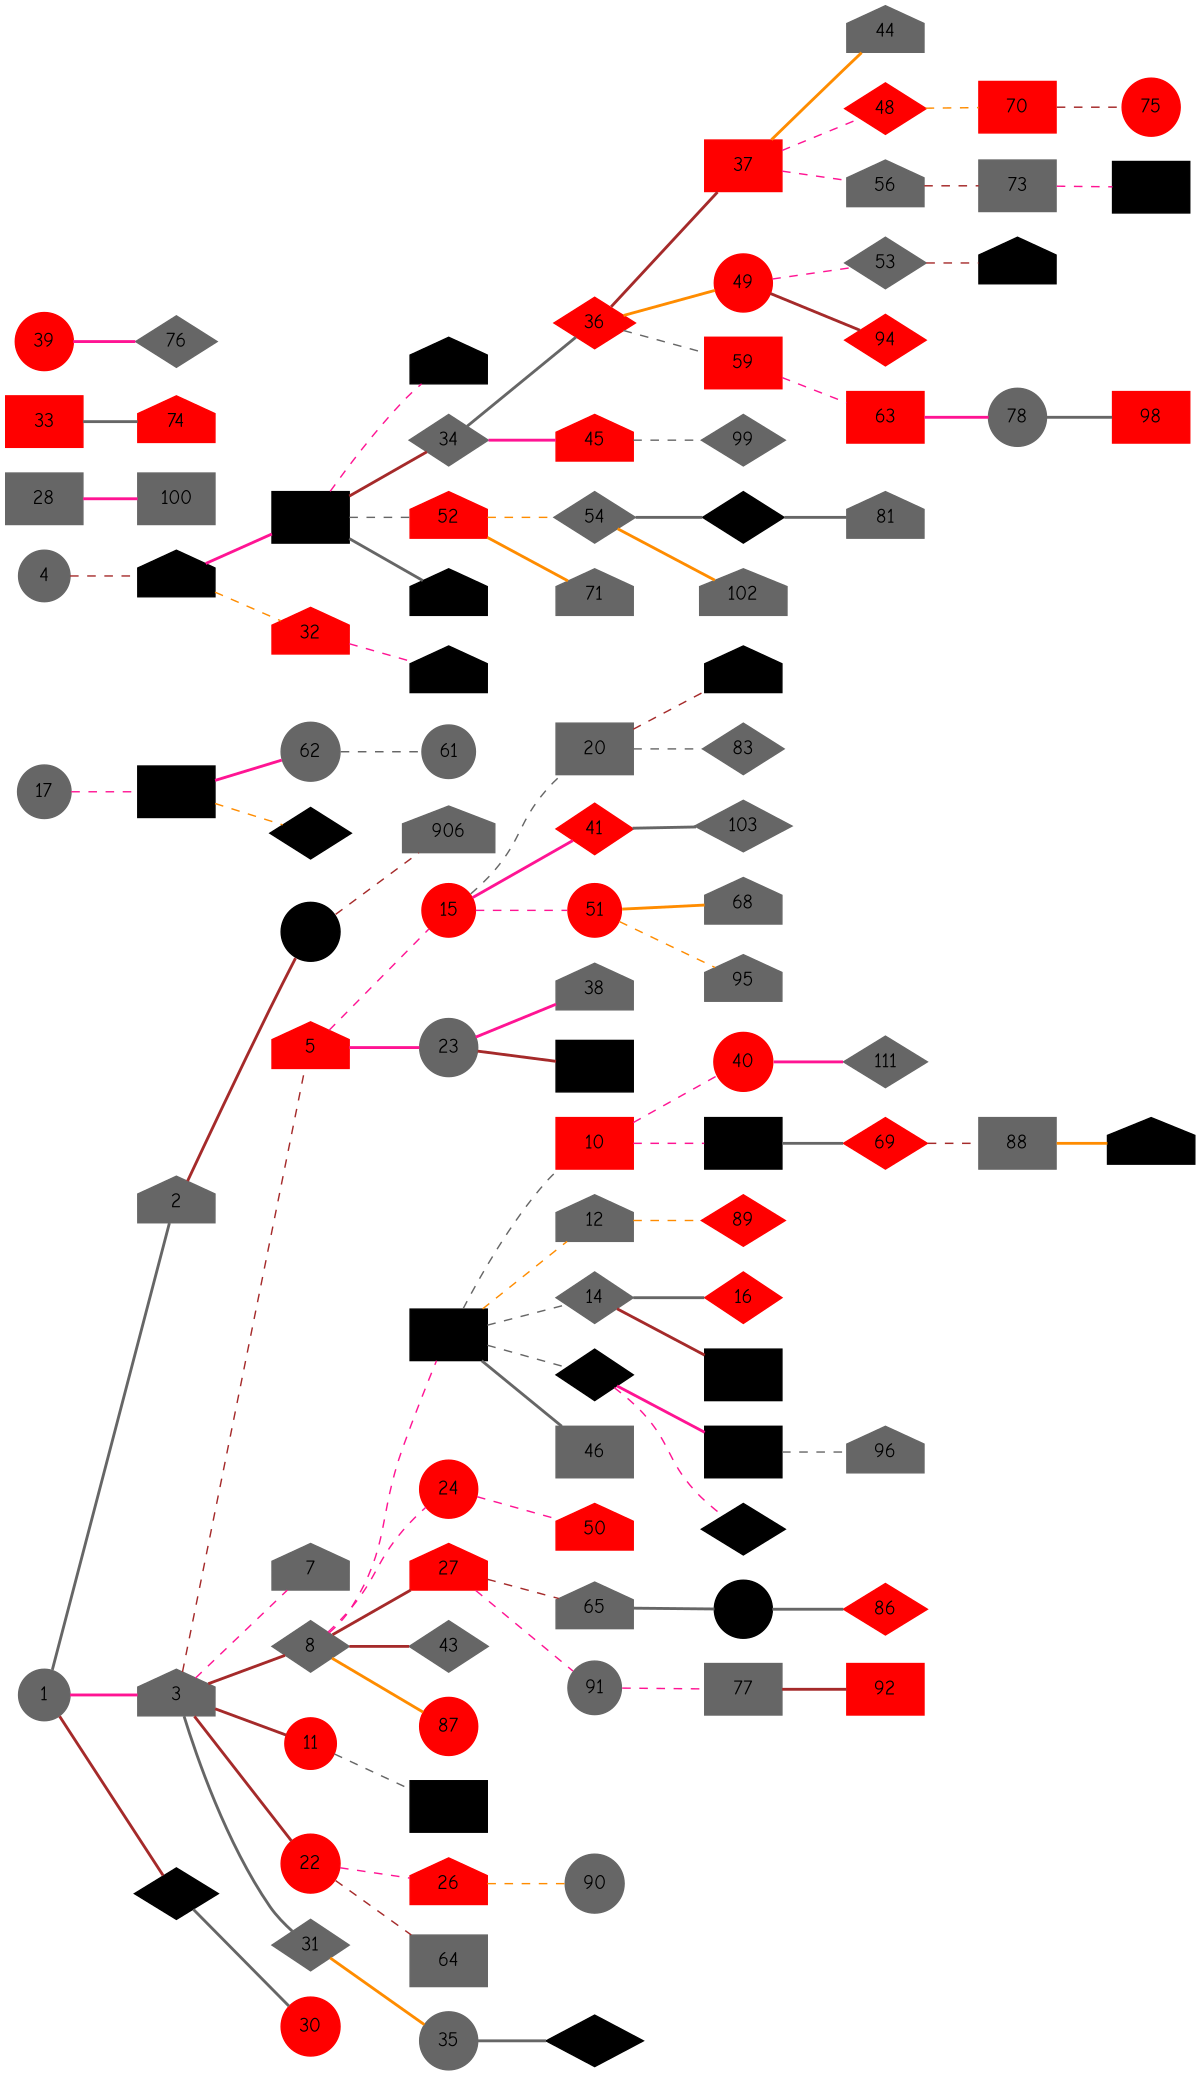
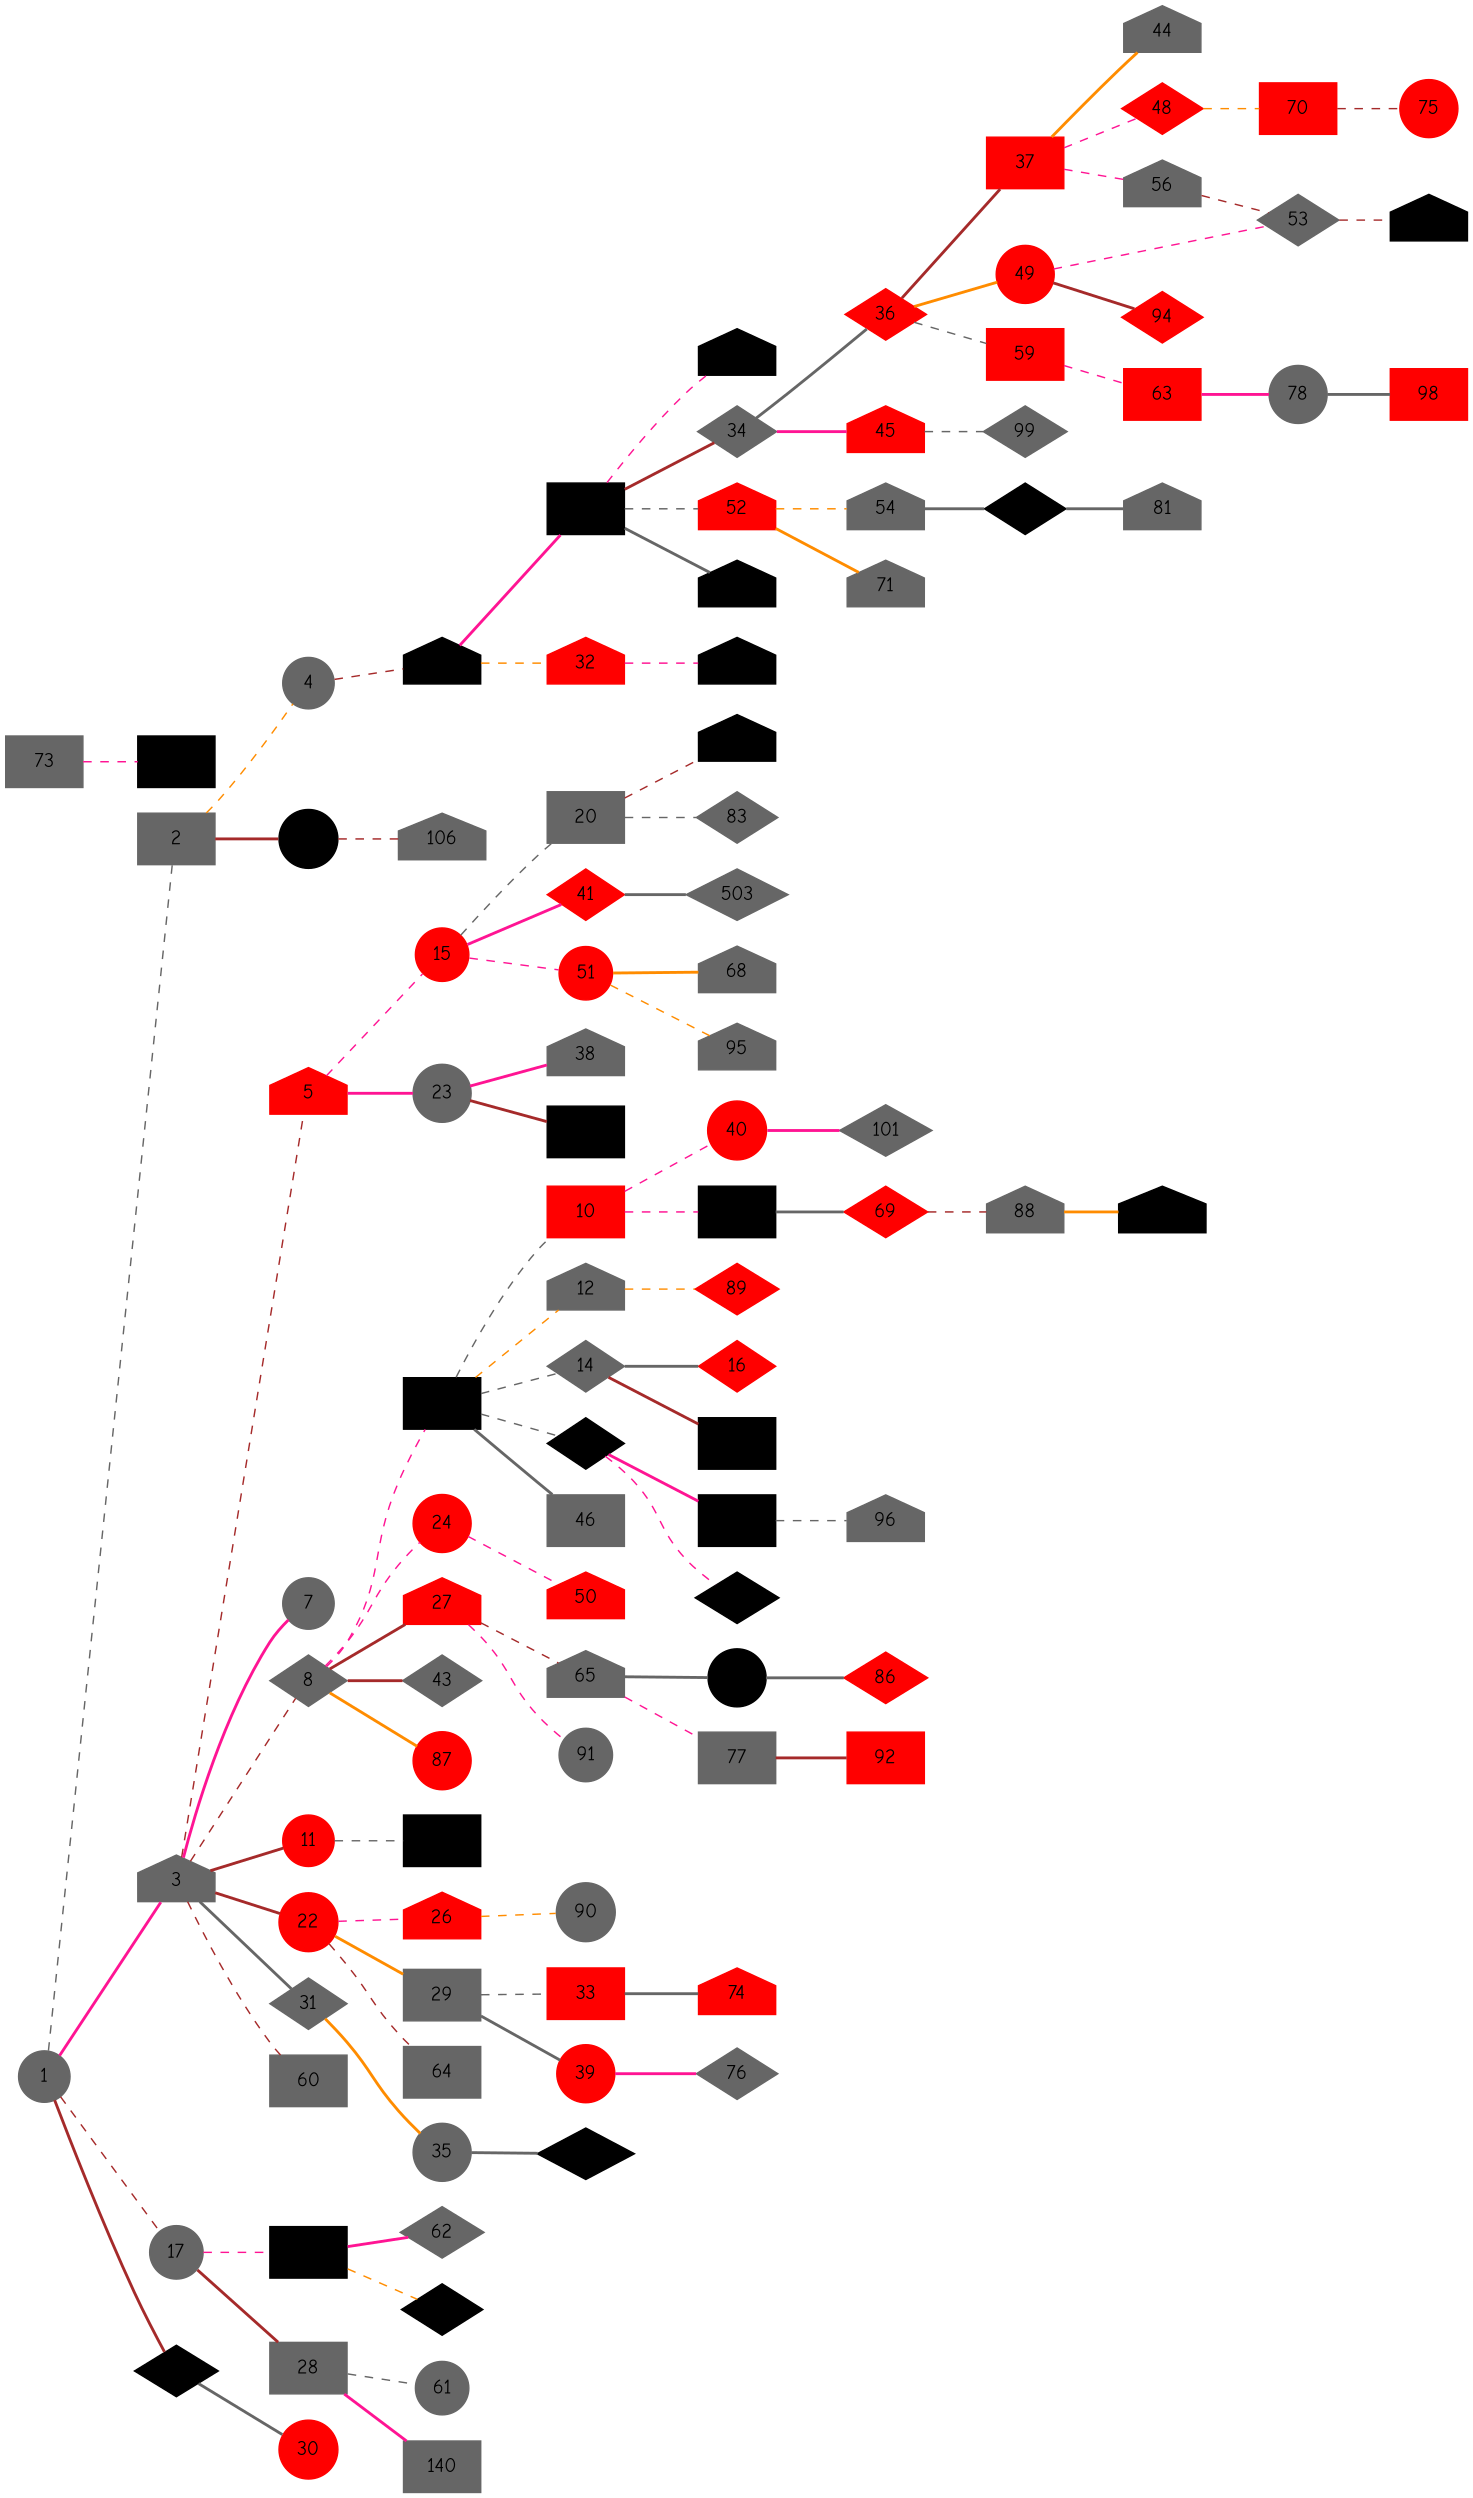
(951, 186) -> (1235, 204)
(176, 499) -> (442, 2467)
(595, 517) -> (886, 509)
(743, 595) -> none
(311, 752) -> (442, 2232)
(381, 752) -> (382, 2379)
none -> (252, 760)
(743, 826) -> (737, 895)
(449, 832) -> (442, 839)
(885, 1062) -> (886, 1130)
(1017, 1143) -> (1025, 1212)
(176, 1202) -> (176, 839)
(111, 1446) -> (110, 1458)
(311, 1569) -> (308, 1604)
(241, 1634) -> (224, 1733)
(247, 1669) -> (243, 1780)
(663, 1688) -> (661, 1717)
none -> (442, 1995)
none -> (308, 2081)
none -> (110, 2164)
none -> (238, 2306)
